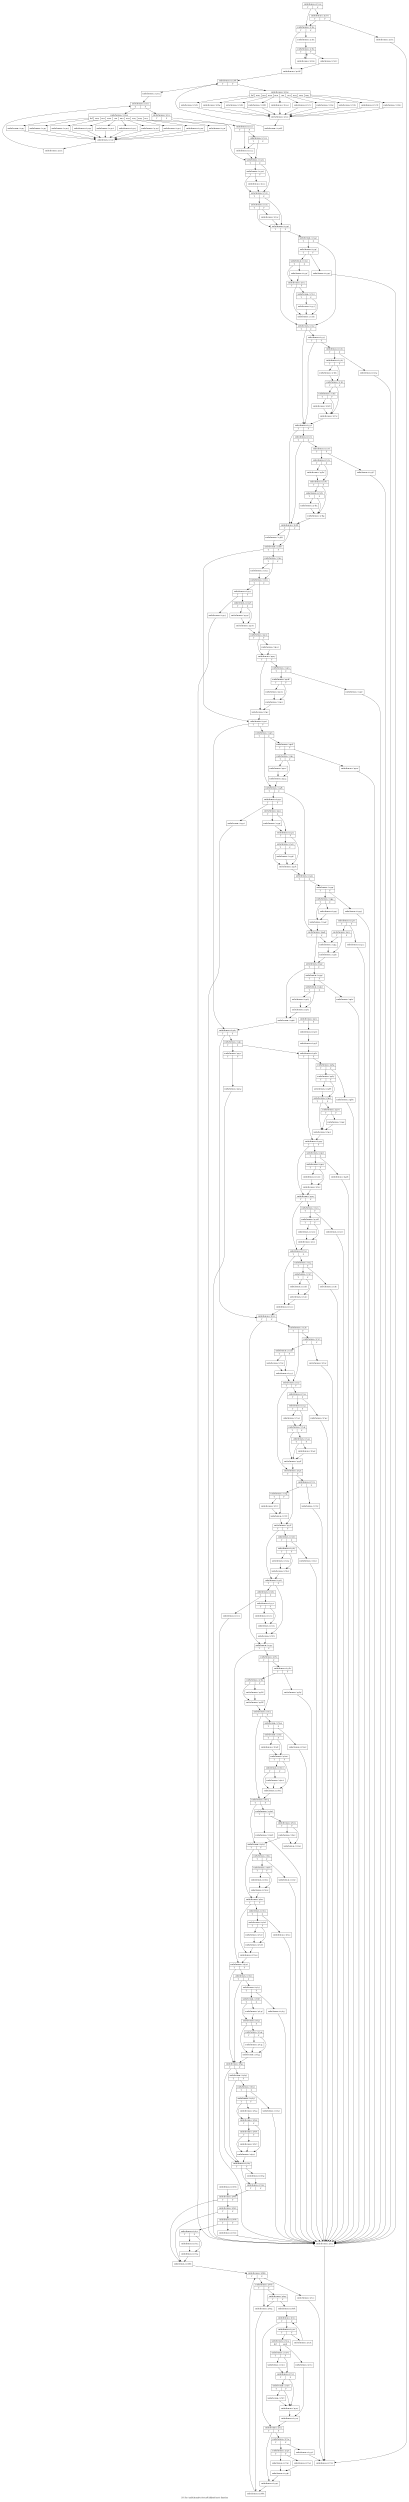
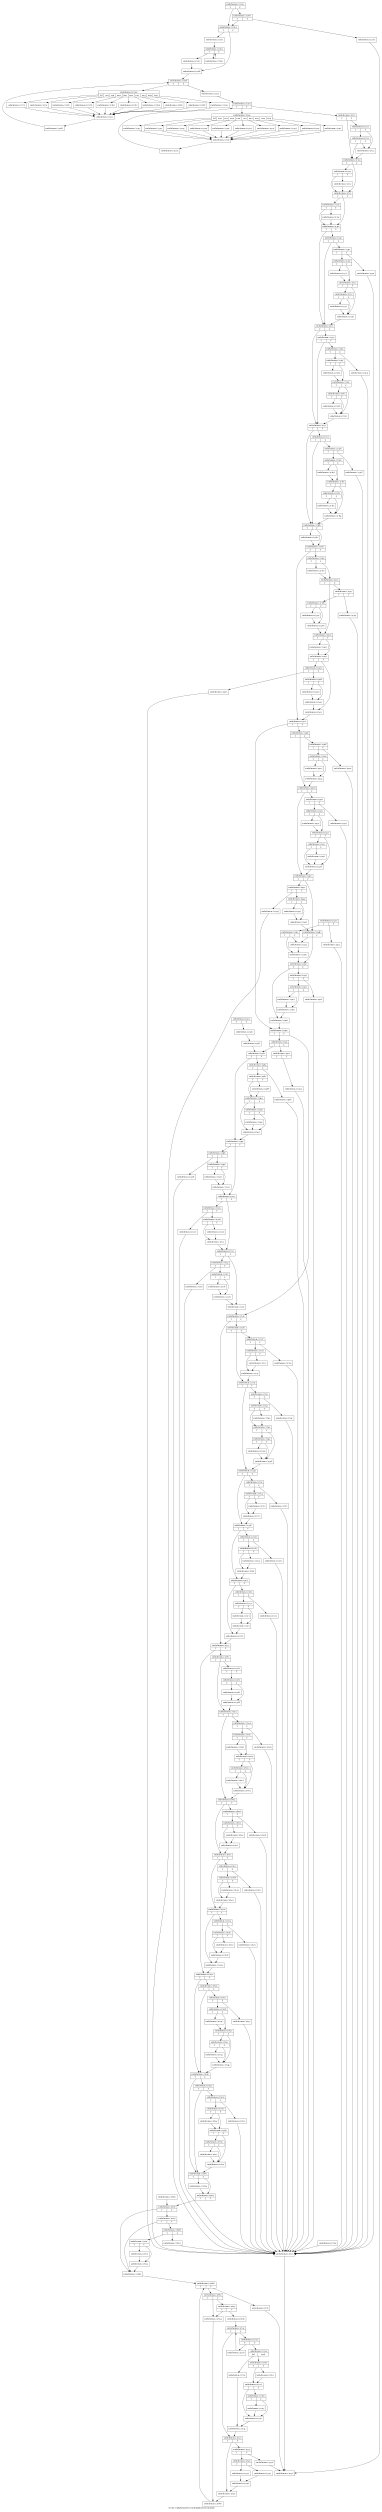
(288, 1681) -> none
(289, 1840) -> (233, 1840)
